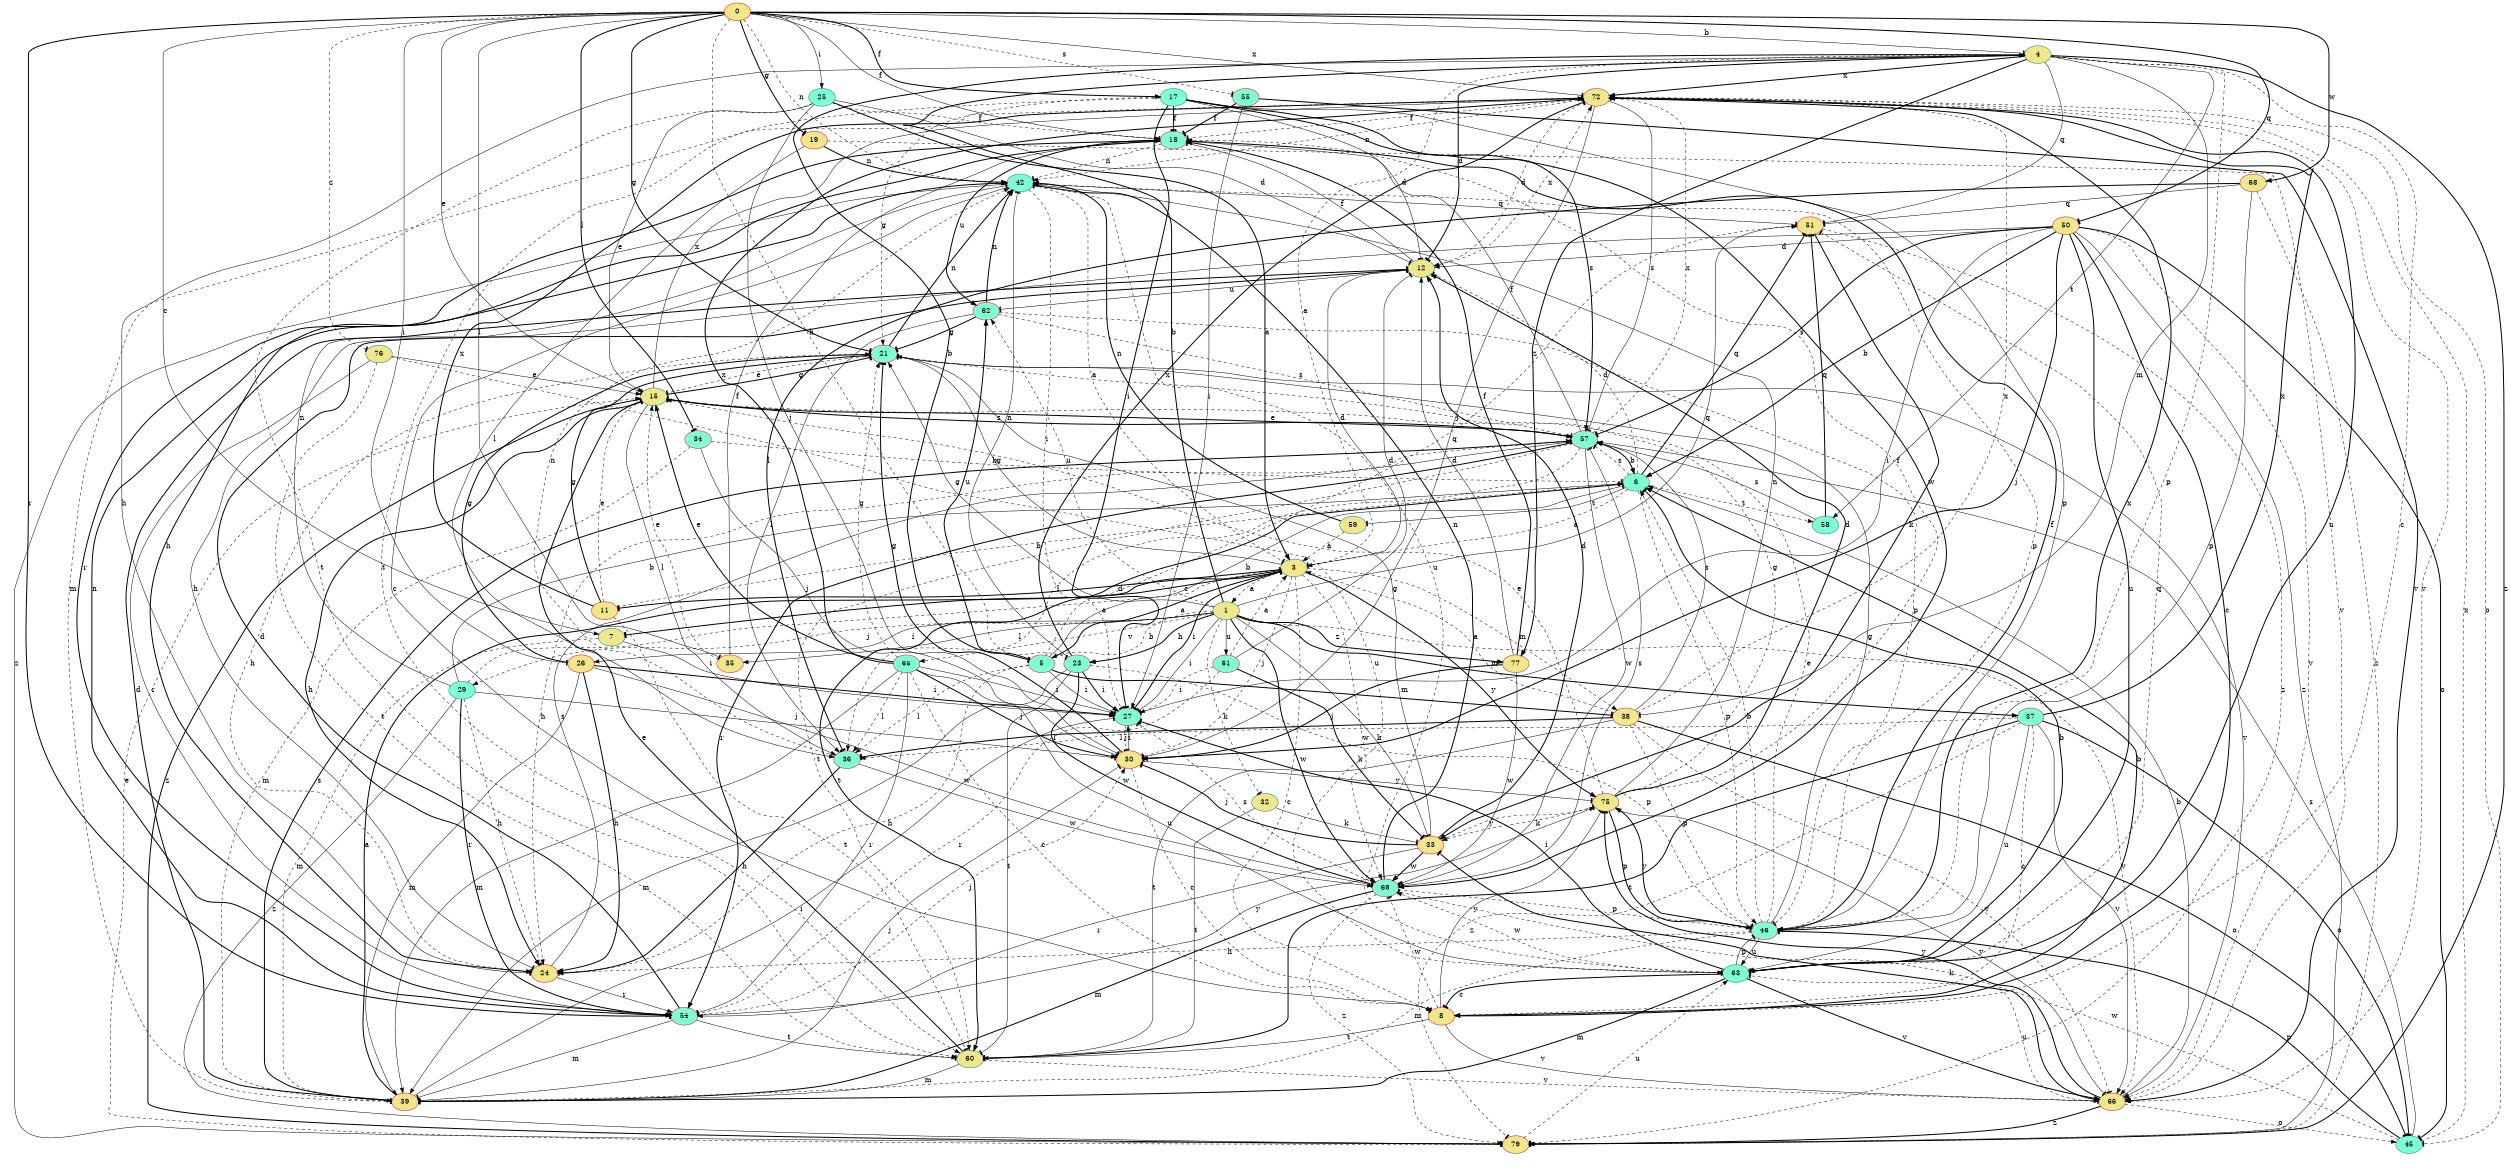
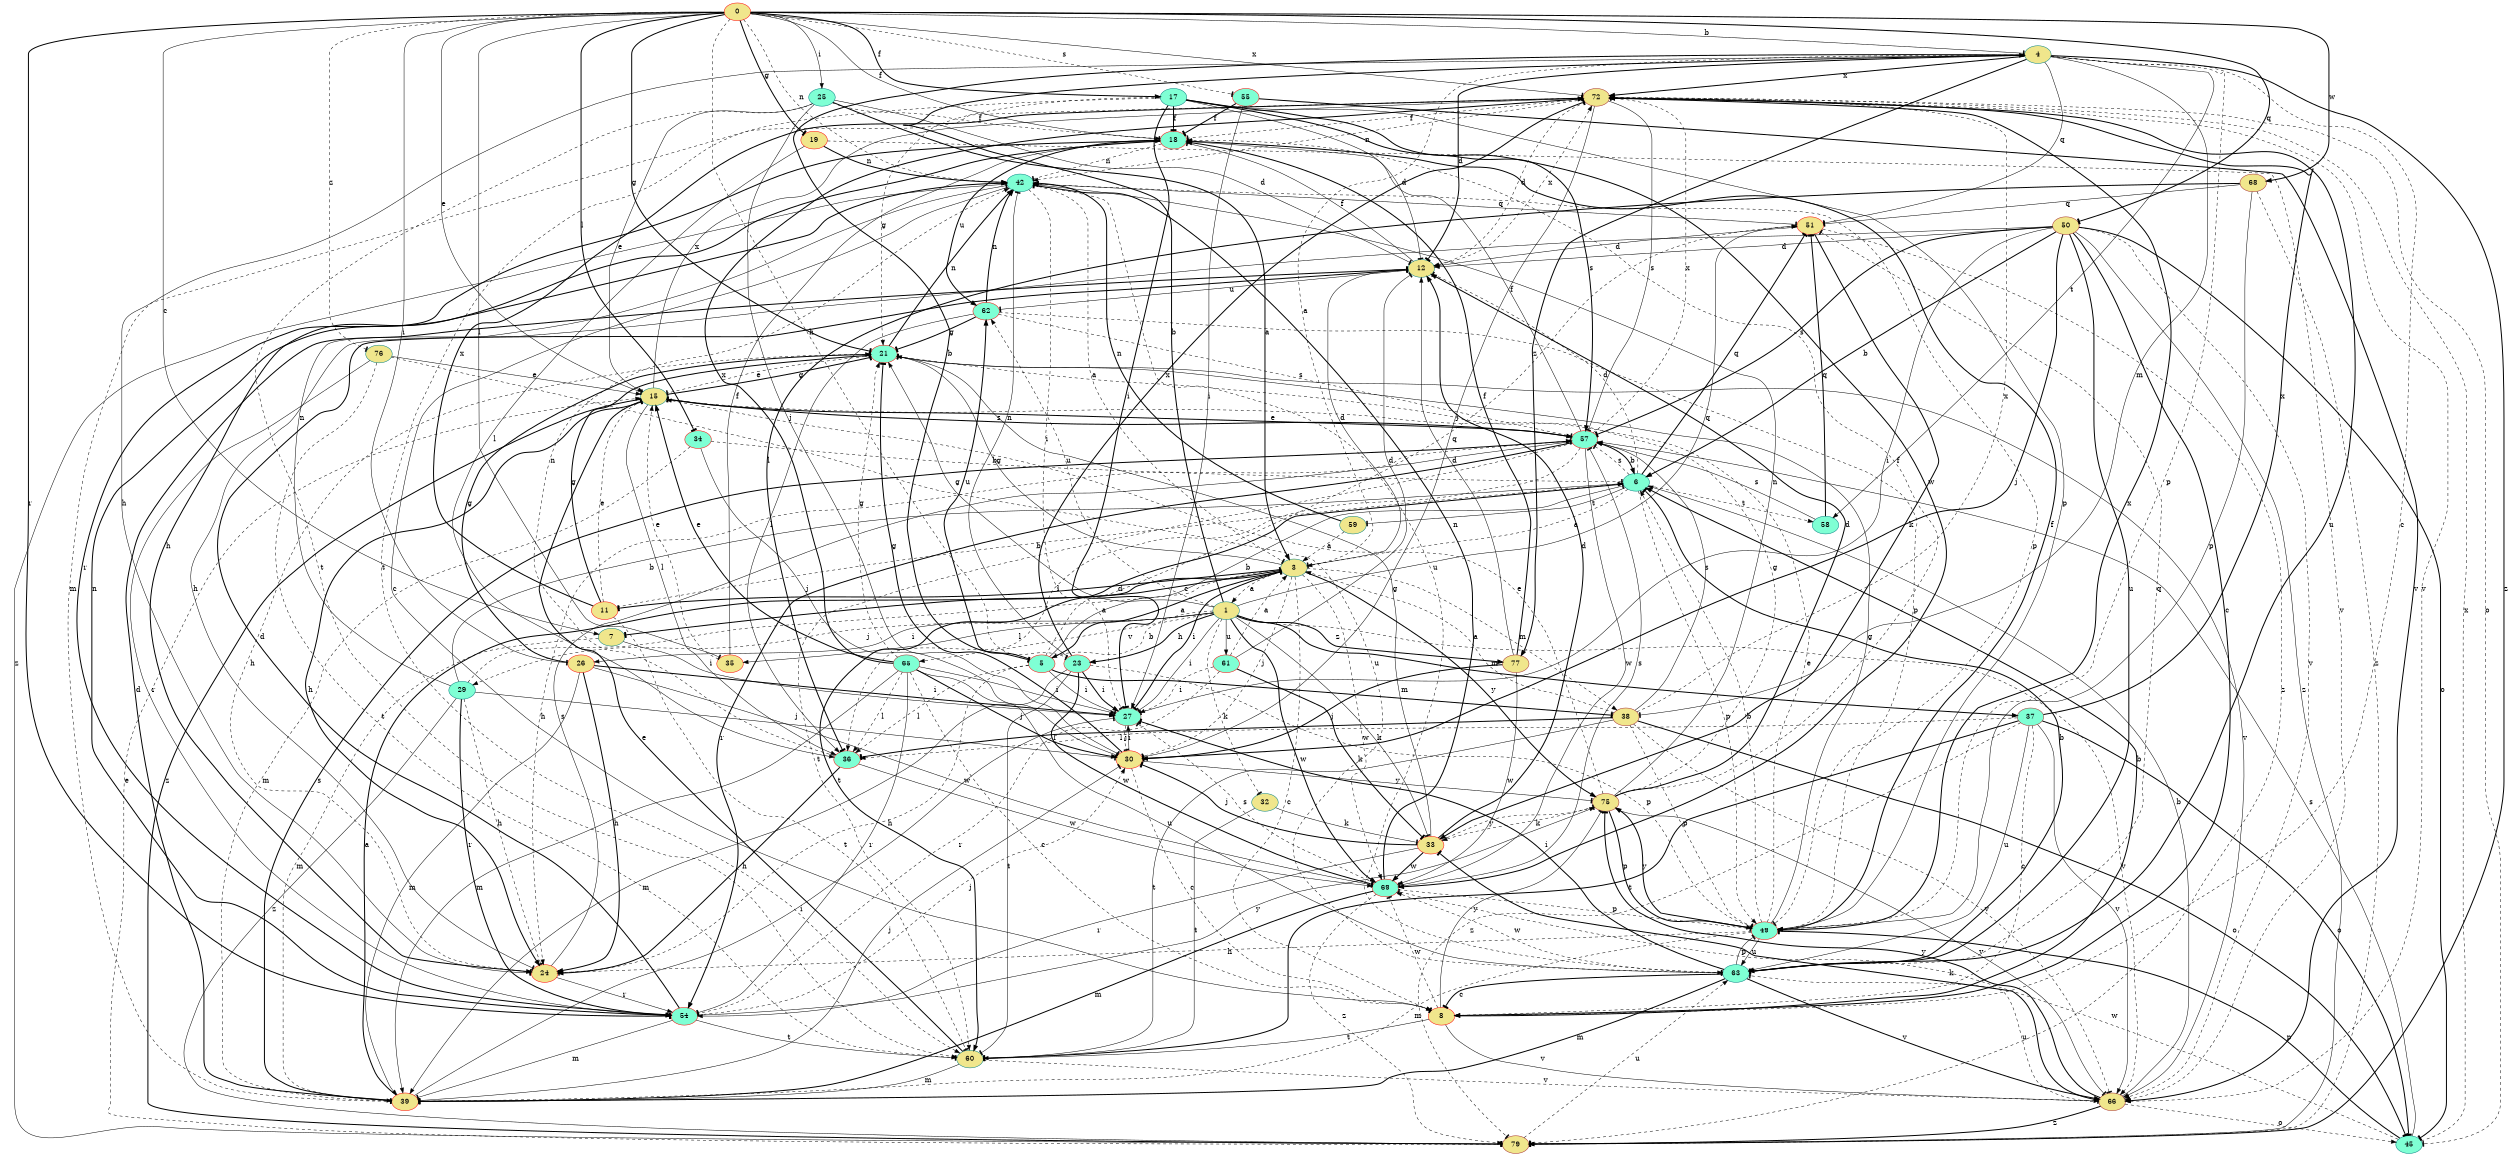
none -> (1618, 243)
(1764, 931) -> (1764, 931)
